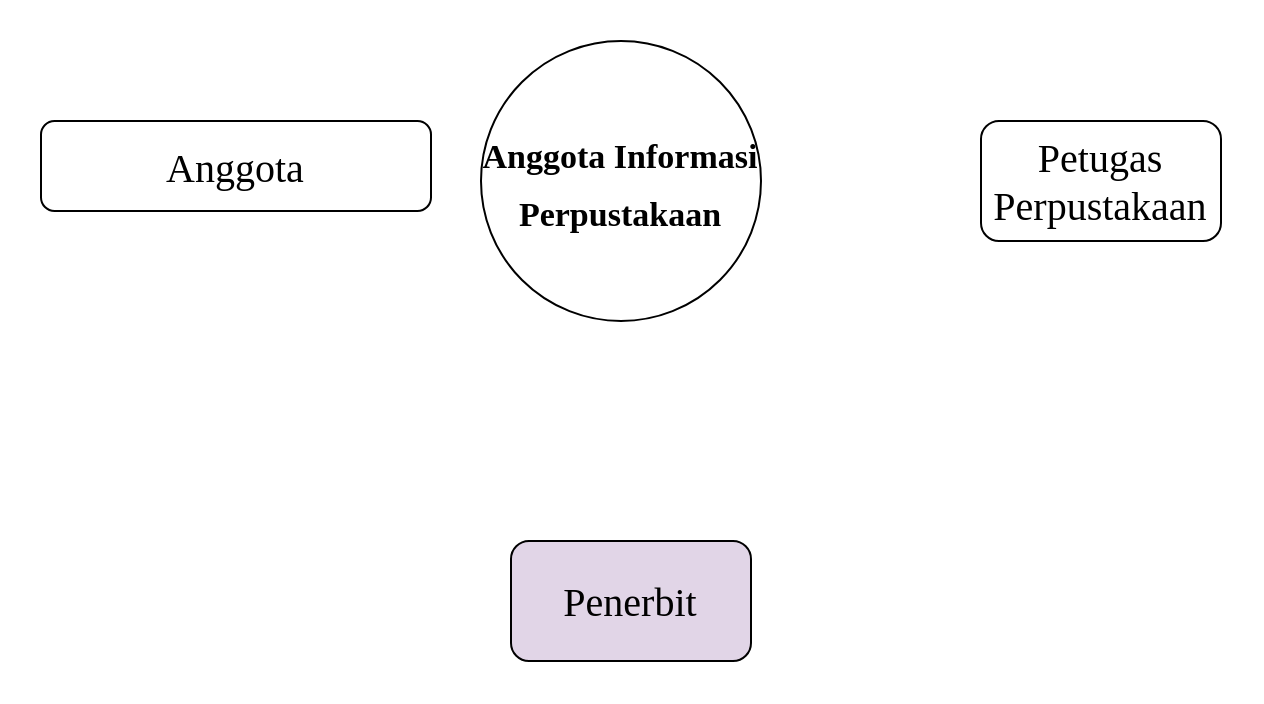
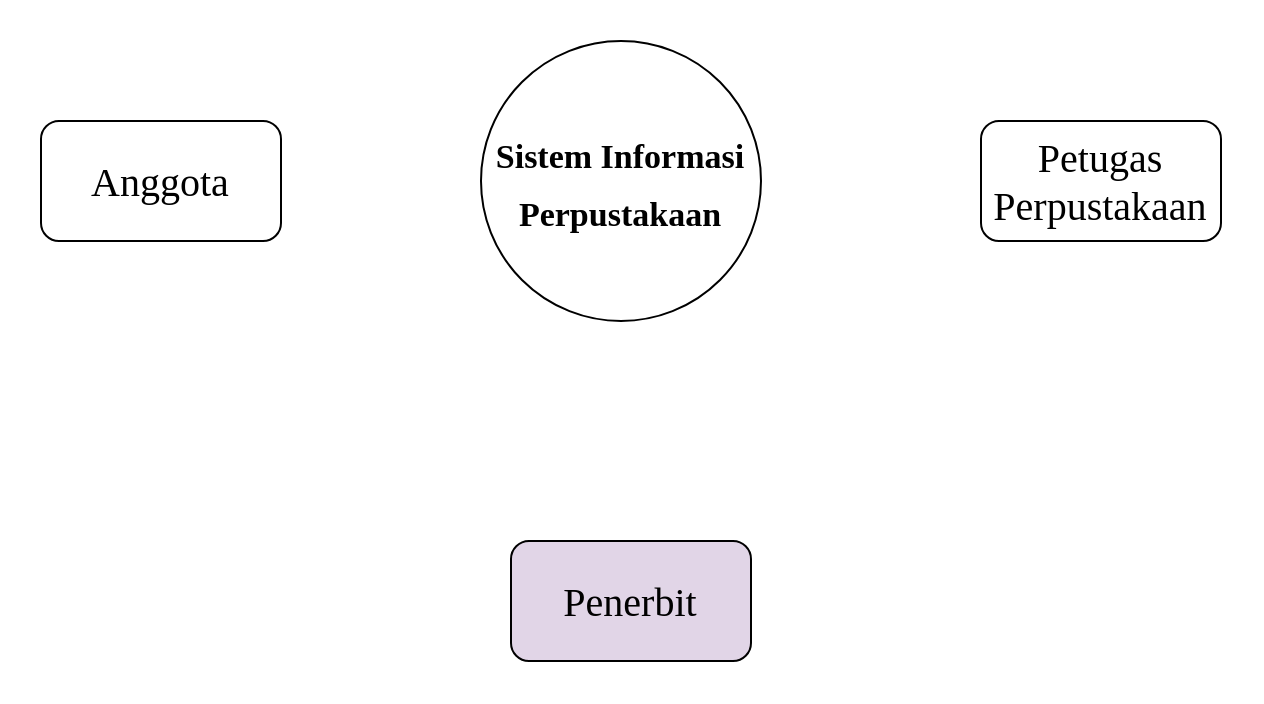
(236, 166) -> (161, 181)
(621, 181) -> (621, 181)
